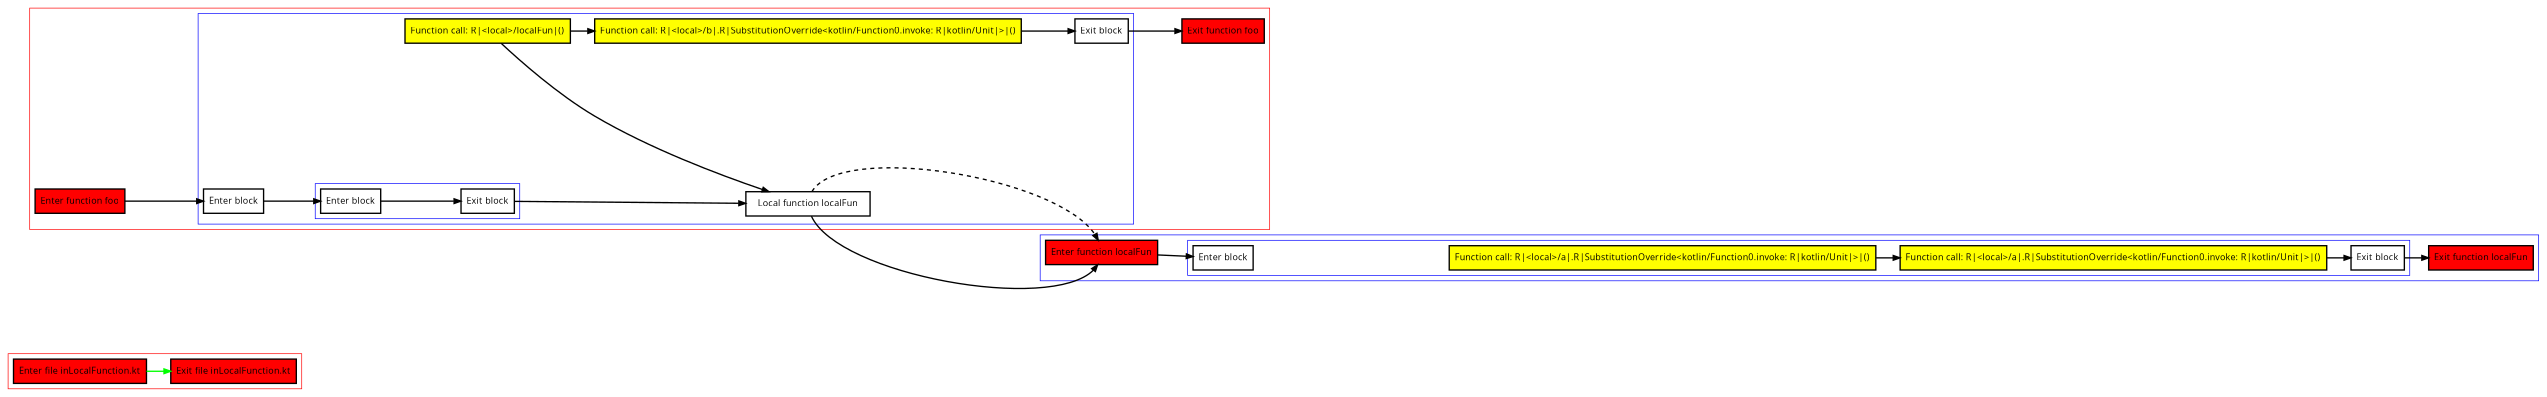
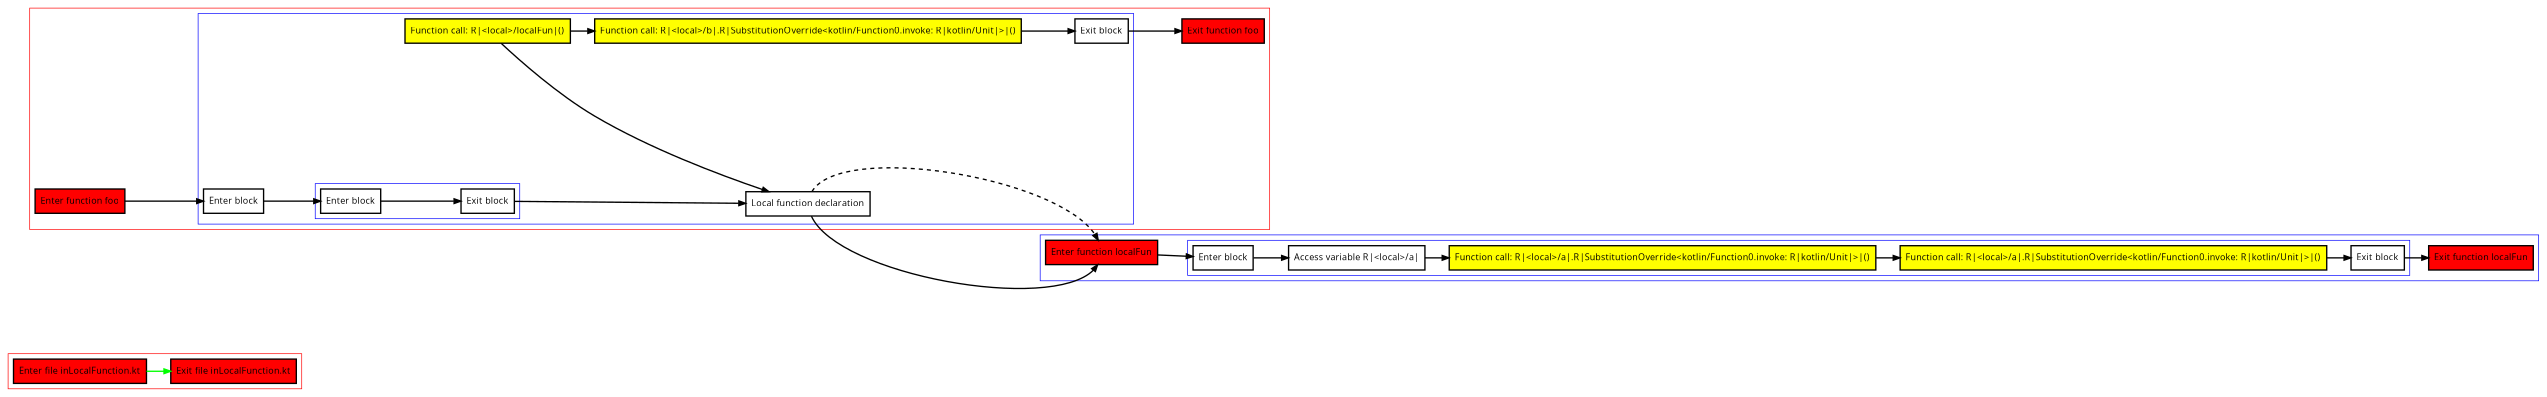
(808, 204) -> (808, 204)
none -> (1357, 258)
